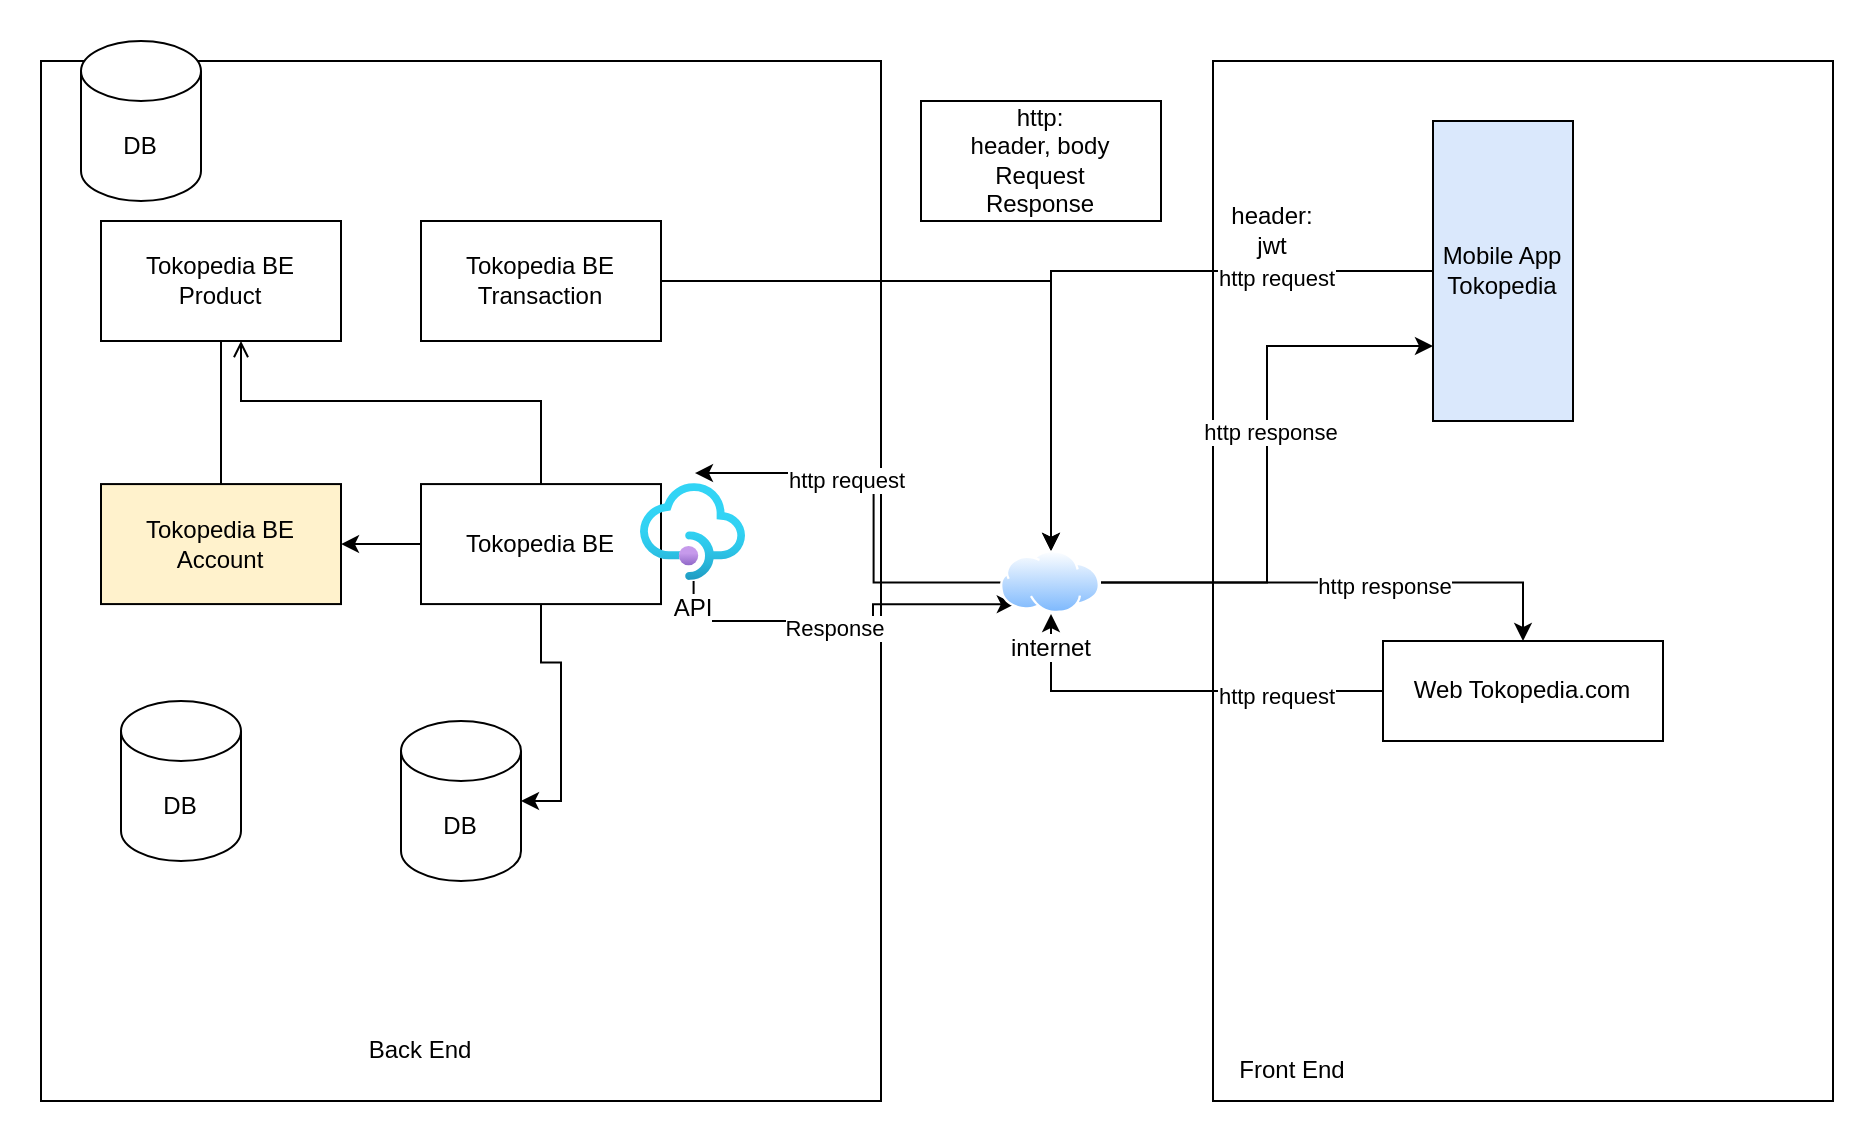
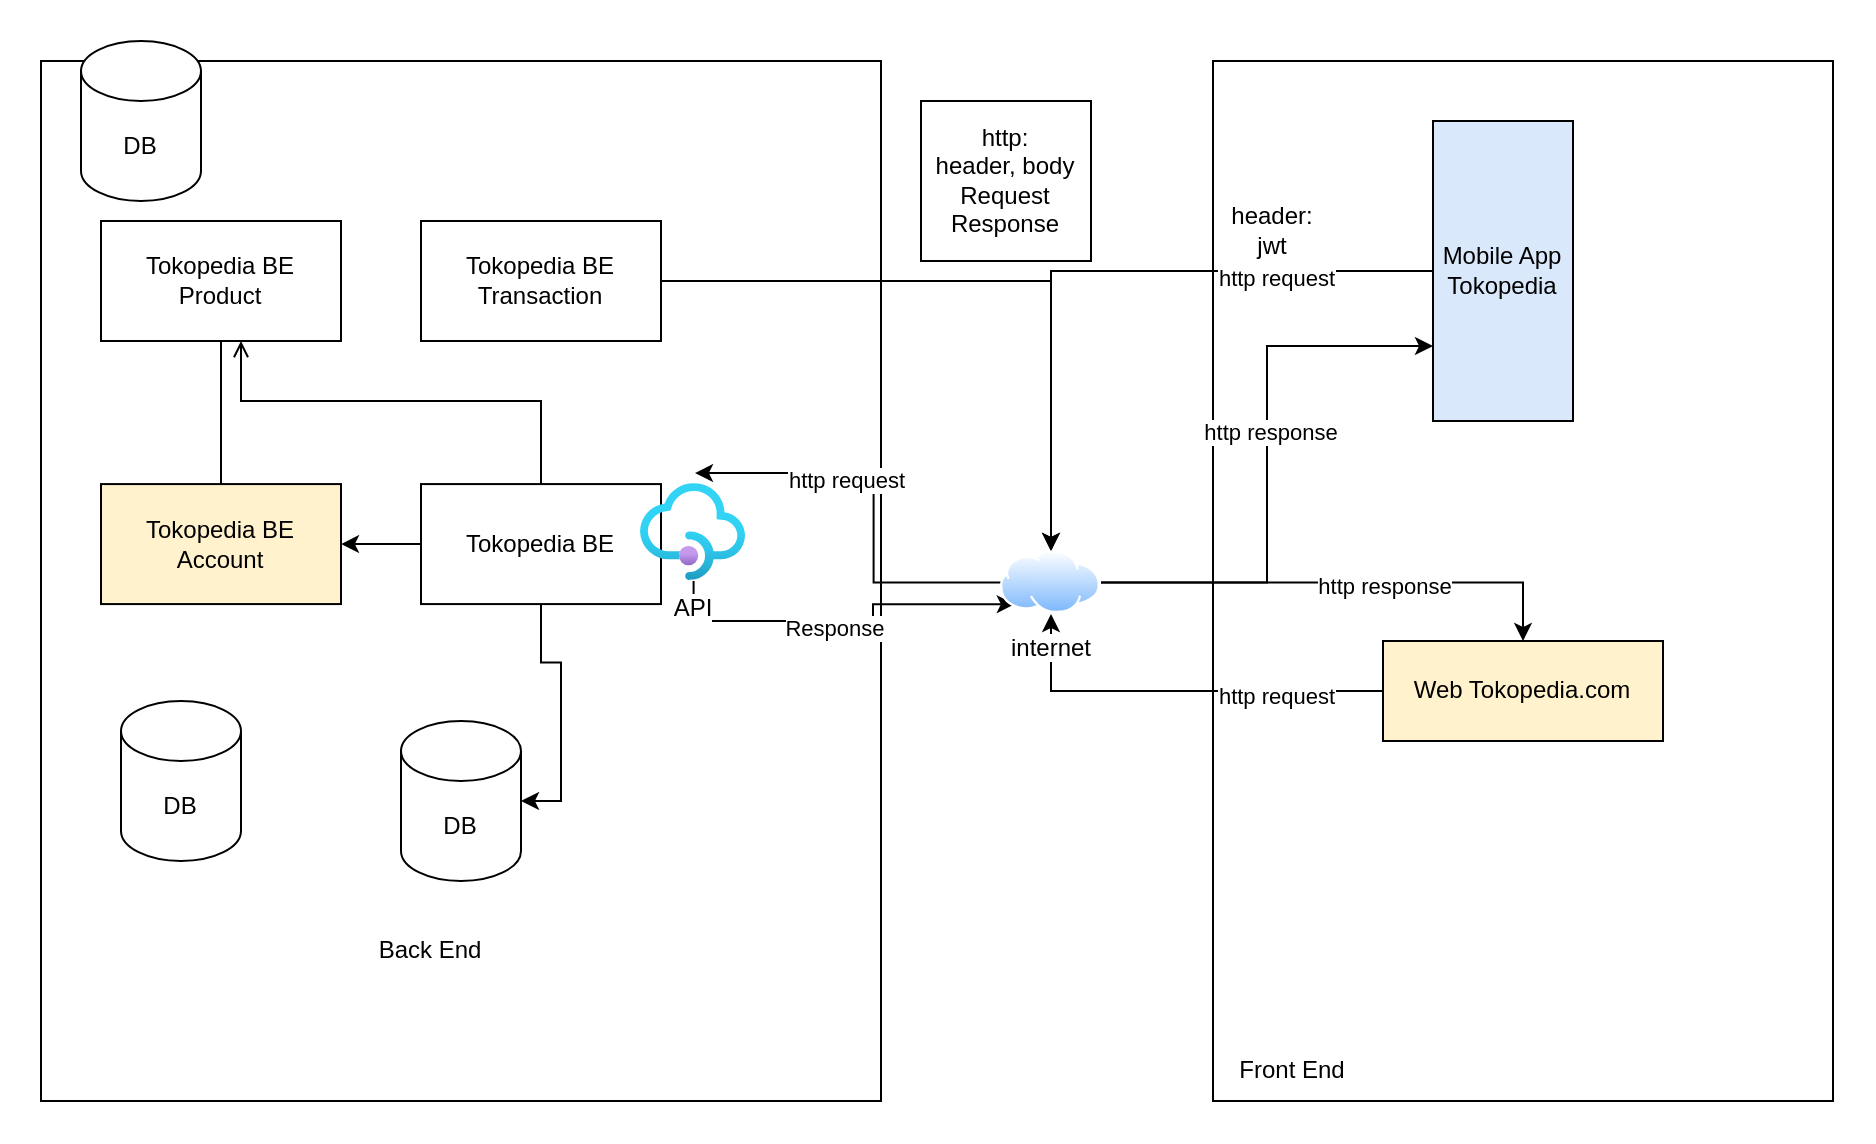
(1041, 161) -> (1006, 181)
(1523, 691) -> (1523, 691)
(421, 1051) -> (431, 951)
